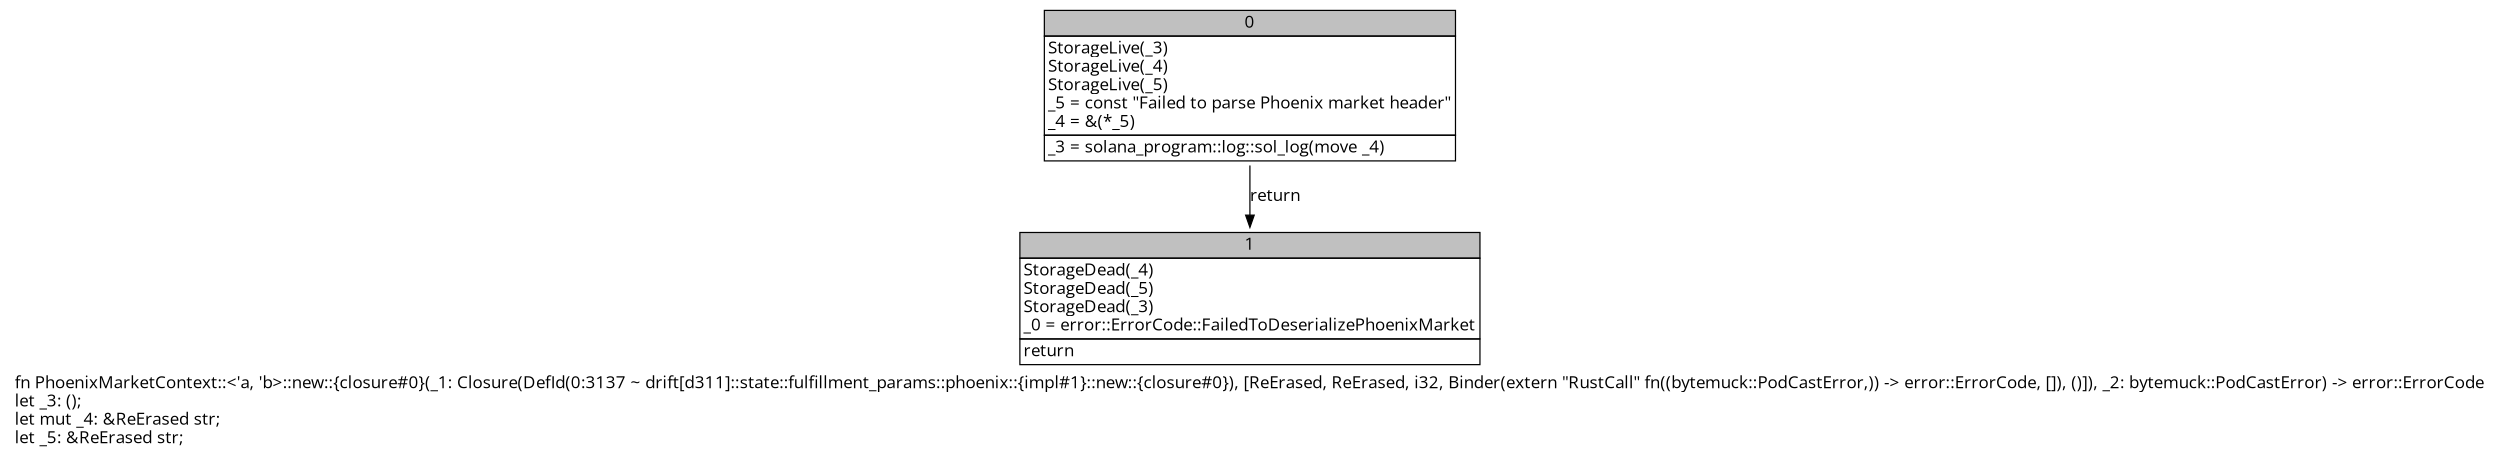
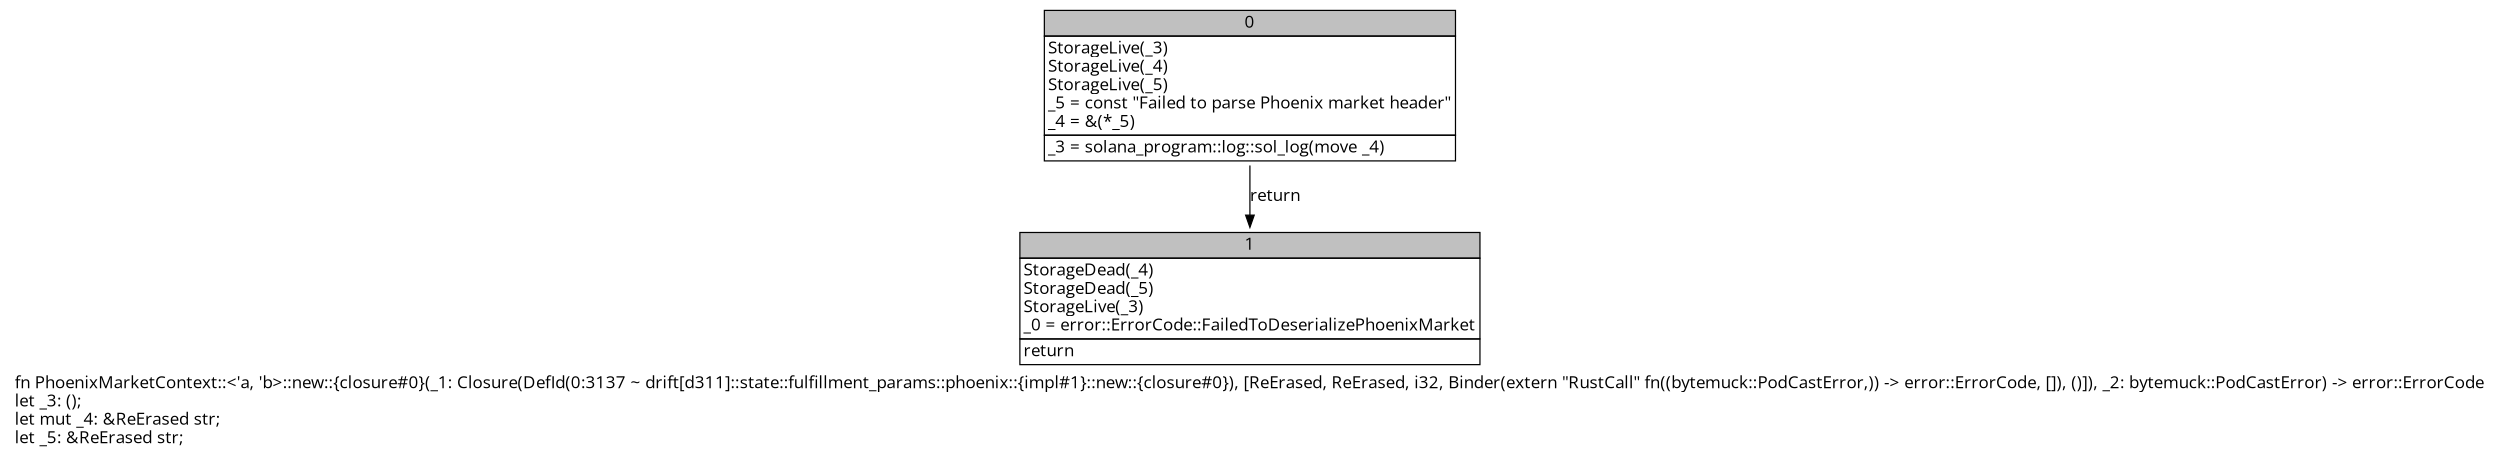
(1089, 307) -> (1084, 307)
